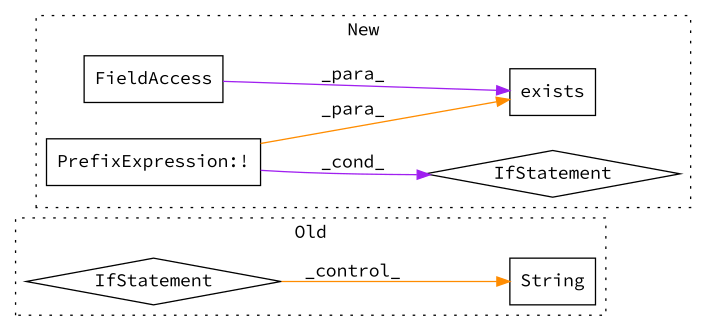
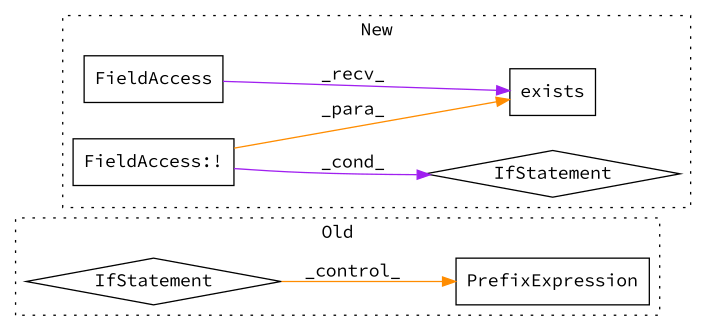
(353, 75) -> (353, 75)
(154, 162) -> (154, 162)
(553, 281) -> (553, 281)
